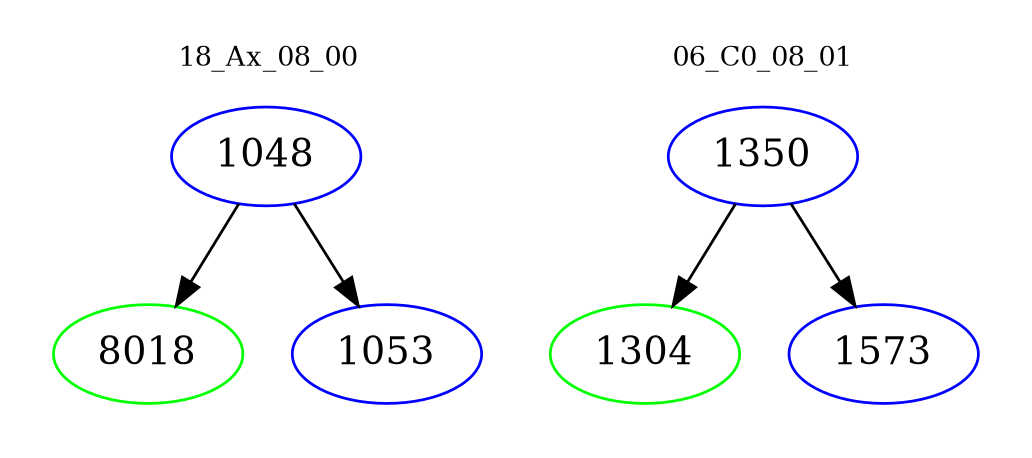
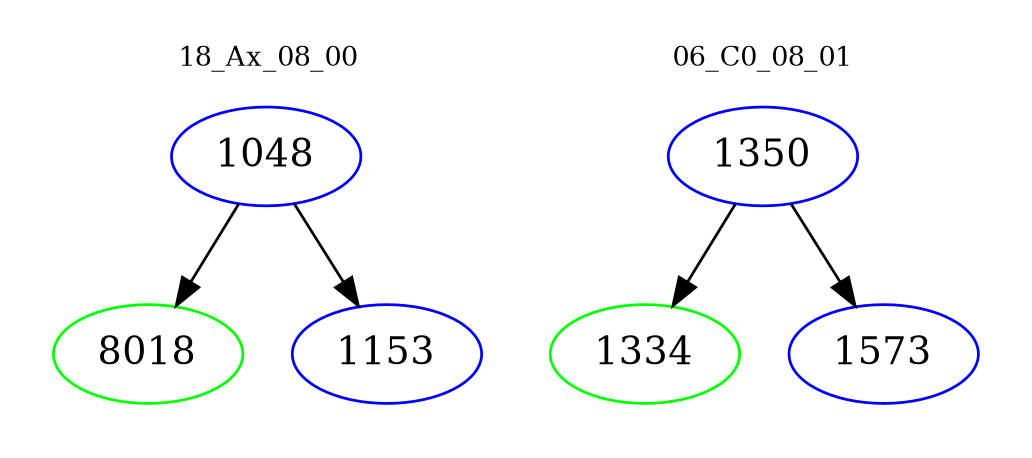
(387, 354) -> (387, 354)
(645, 354) -> (645, 354)
